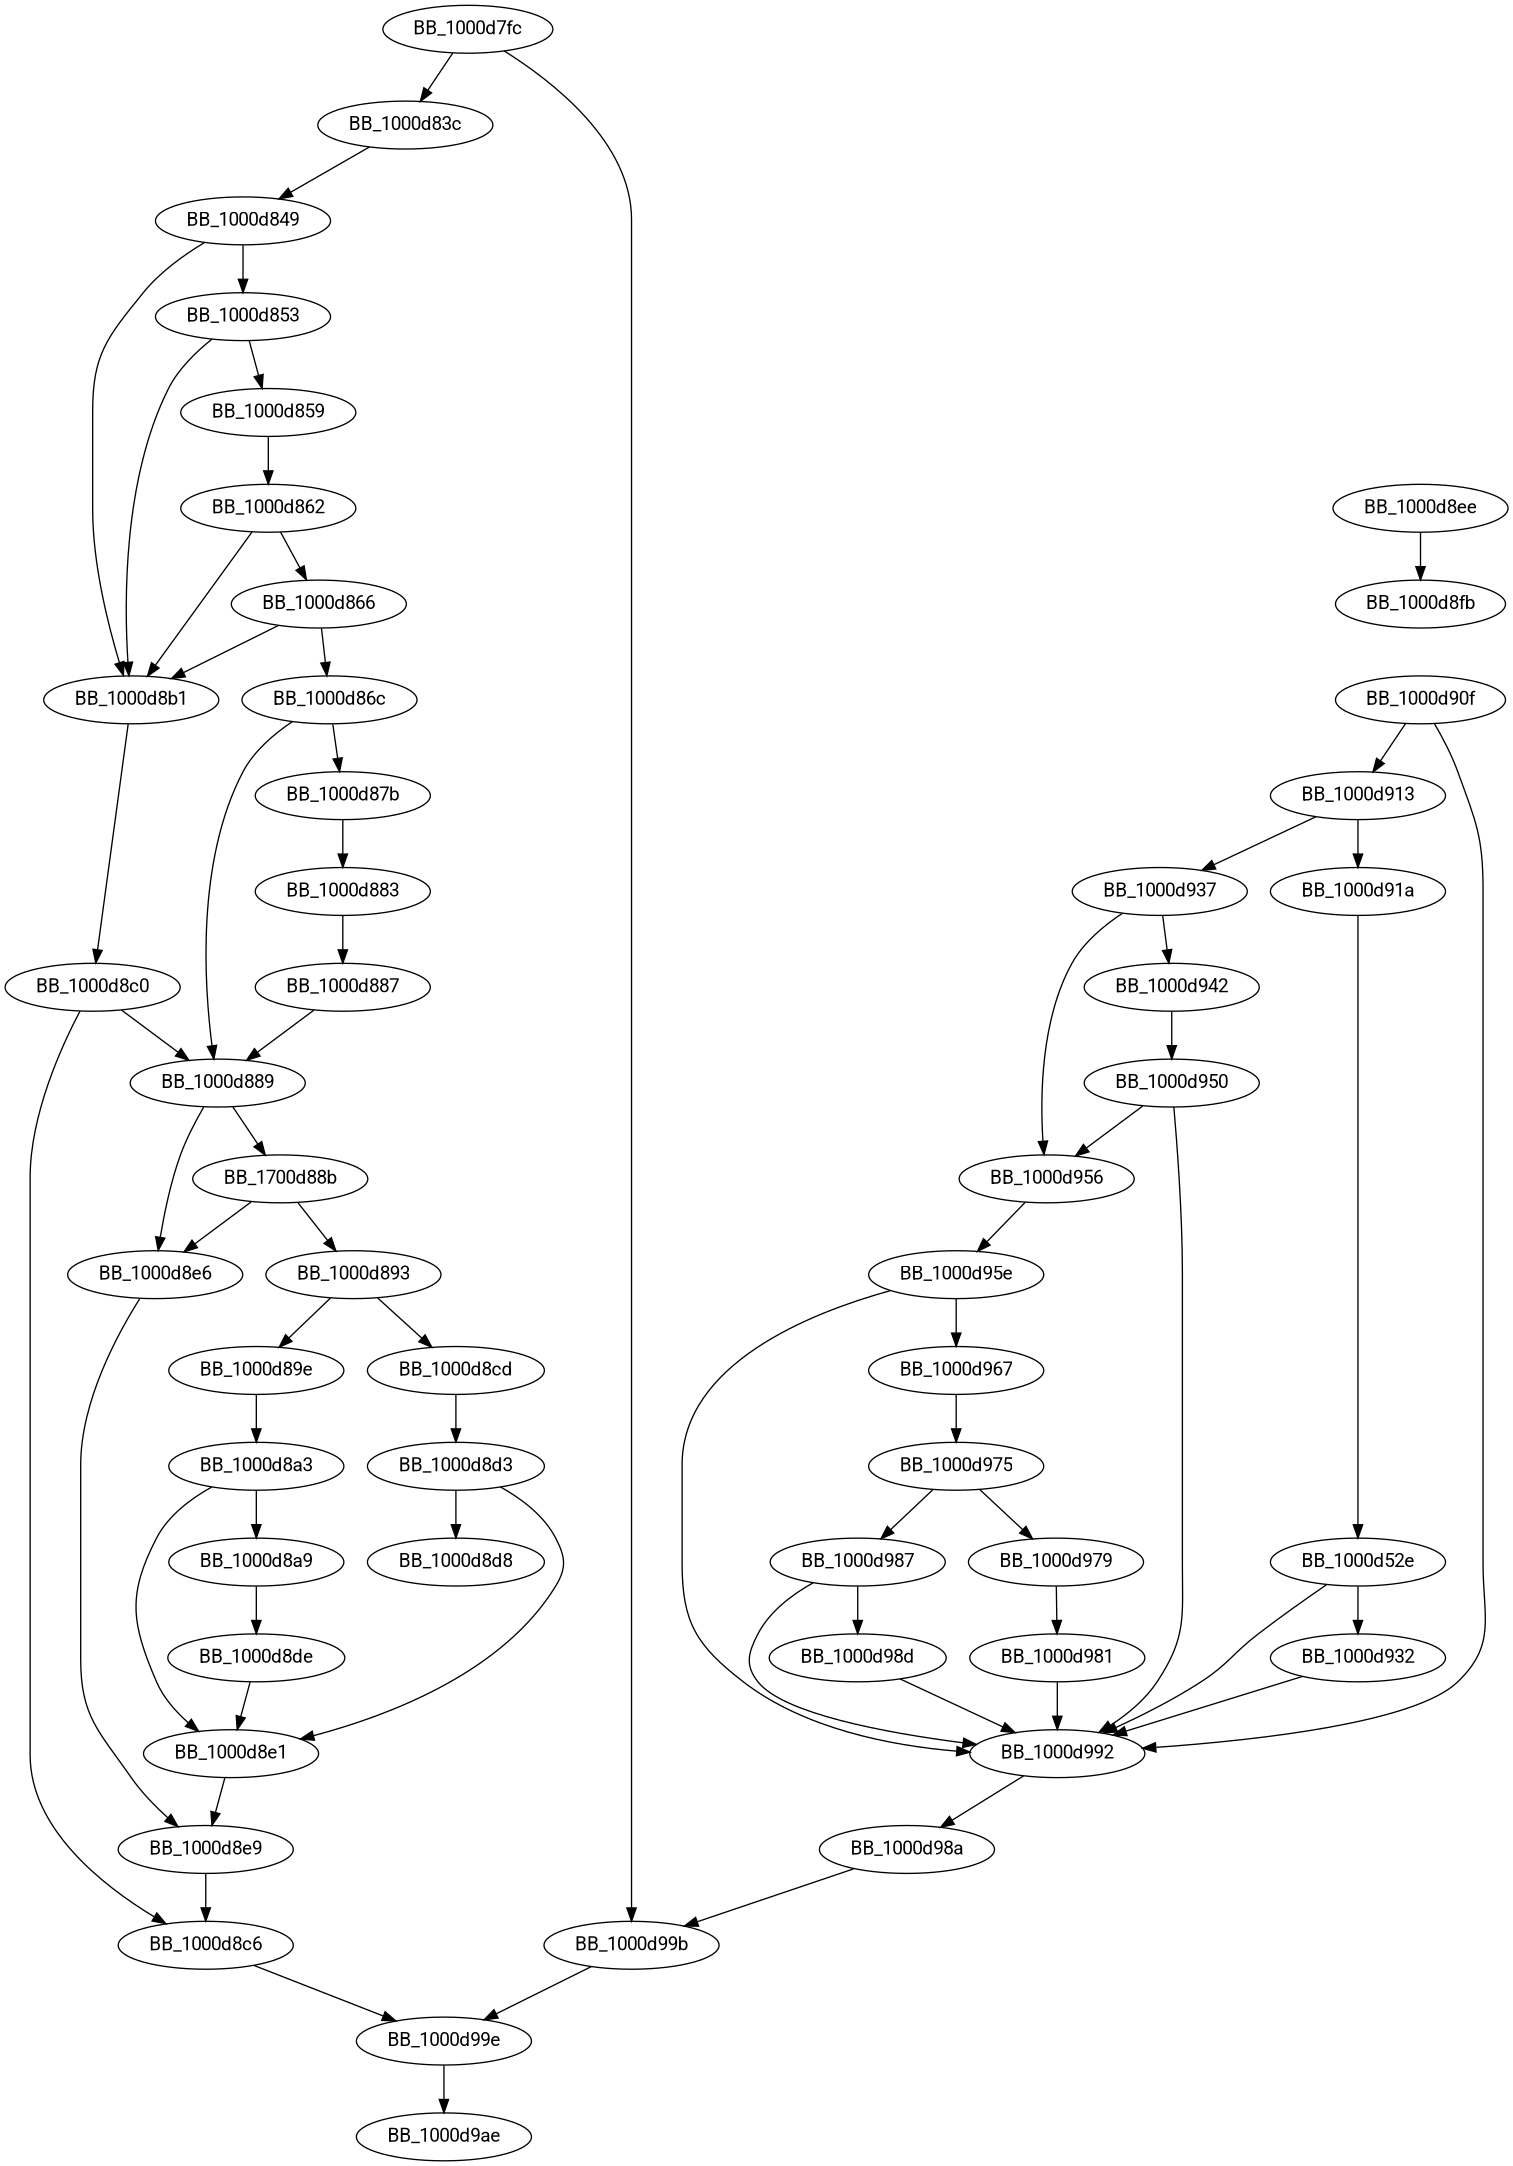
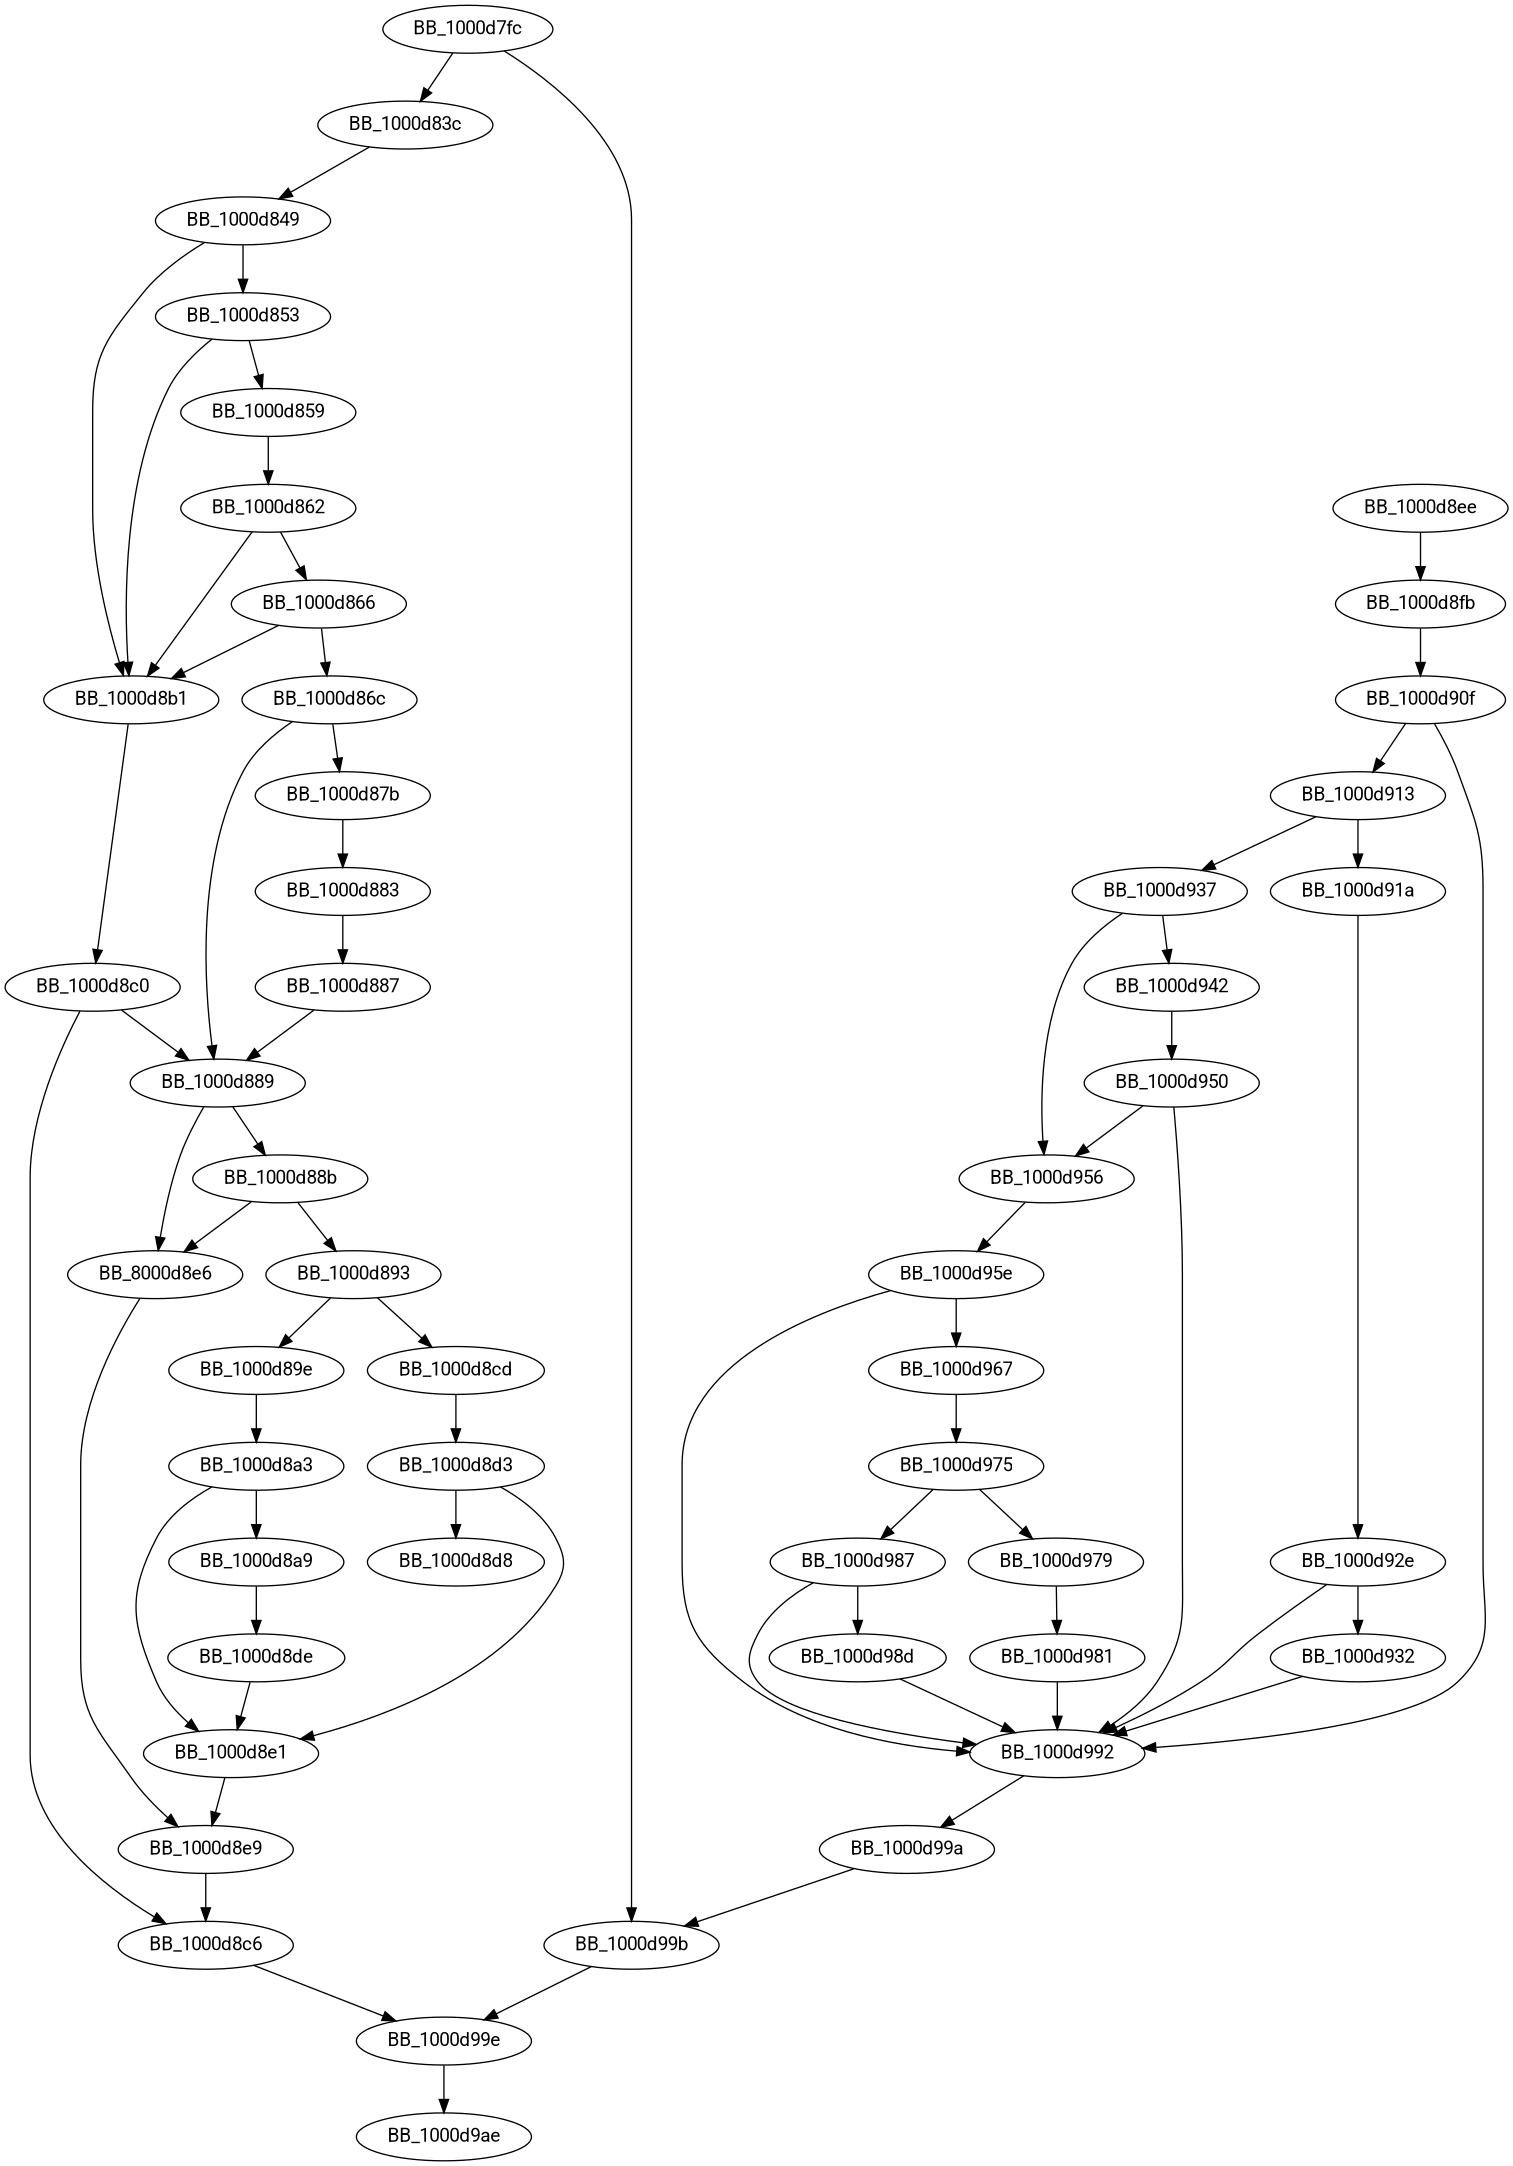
none -> (1421, 645)
(280, 1179) -> (280, 1179)
(155, 1275) -> (155, 1275)
(1358, 1562) -> (1358, 1562)
(907, 1849) -> (907, 1849)
